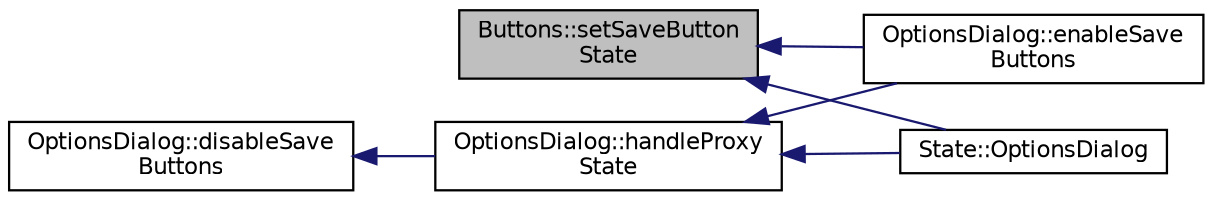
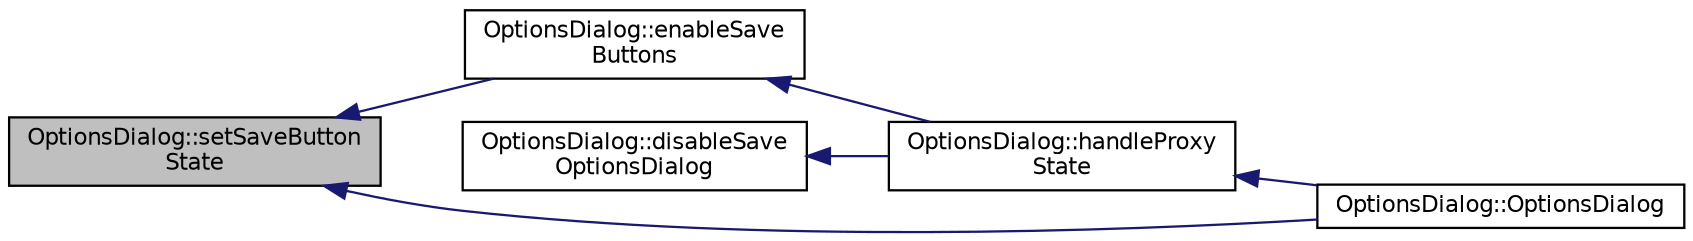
(609, 44) -> (195, 152)
(858, 93) -> (860, 103)
(1034, 152) -> (1501, 206)
(181, 156) -> (635, 156)
